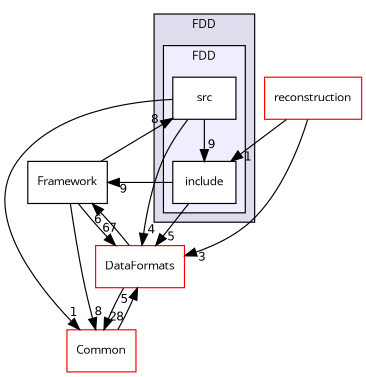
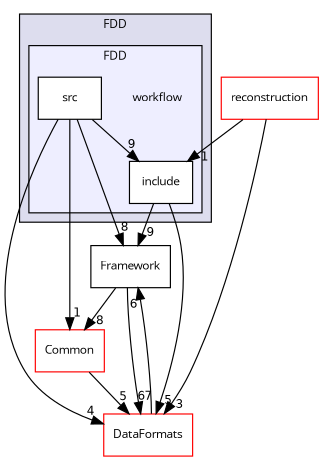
none -> (158, 98)
(132, 143) -> (98, 177)
(116, 303) -> none
